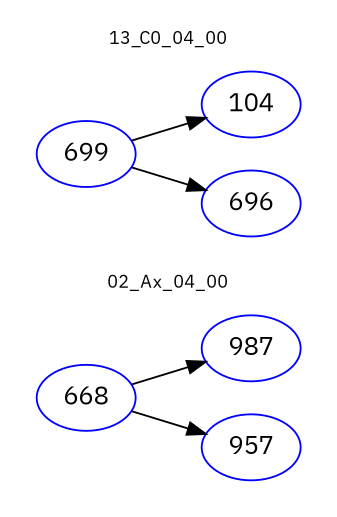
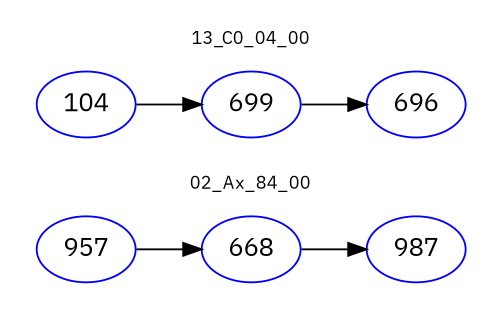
(160, 132) -> (160, 104)
(169, 283) -> (251, 184)
(160, 420) -> (160, 249)
